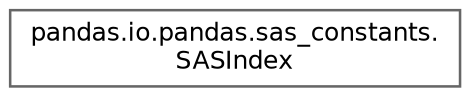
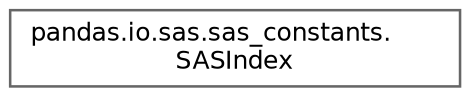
(235, 48) -> (235, 48)
